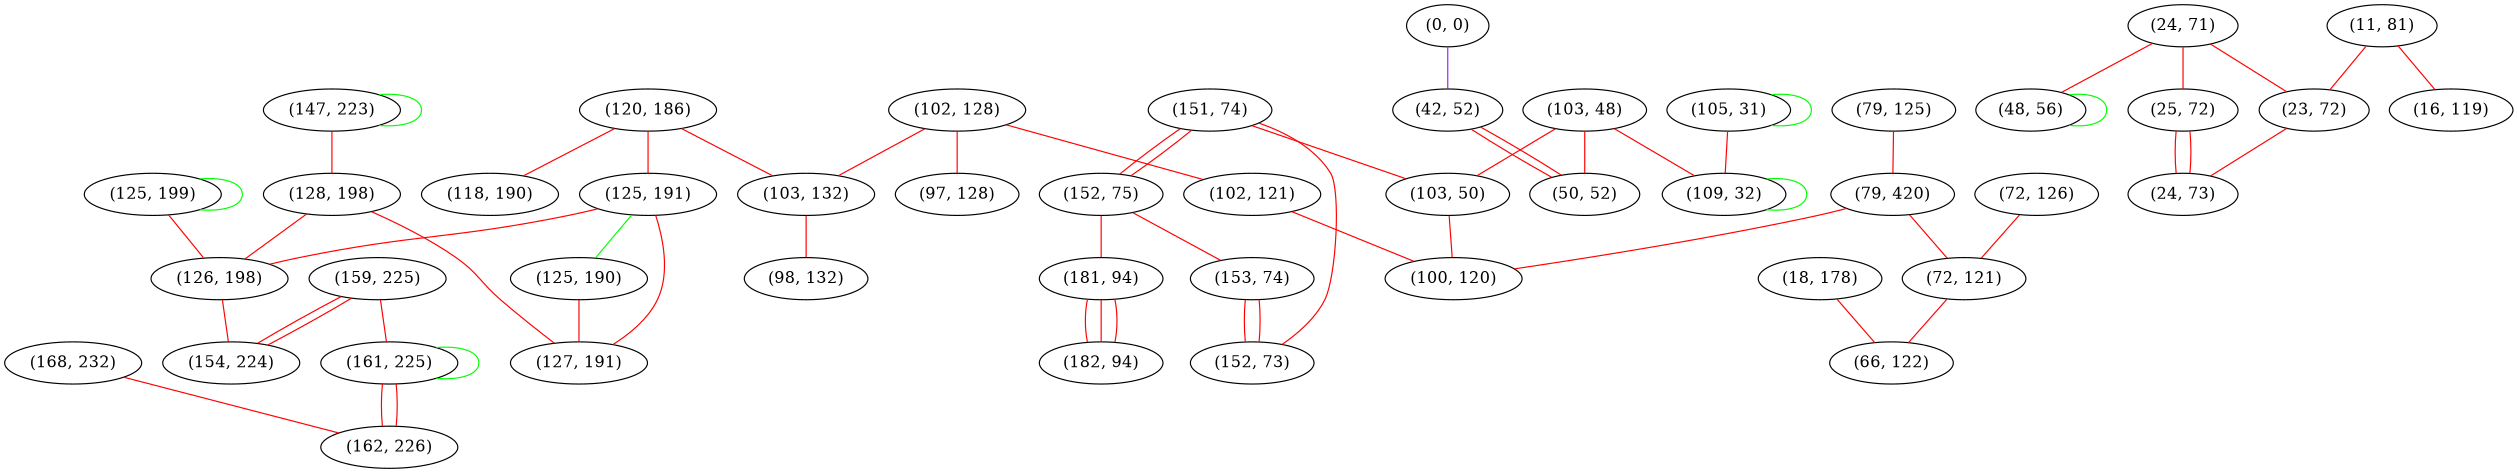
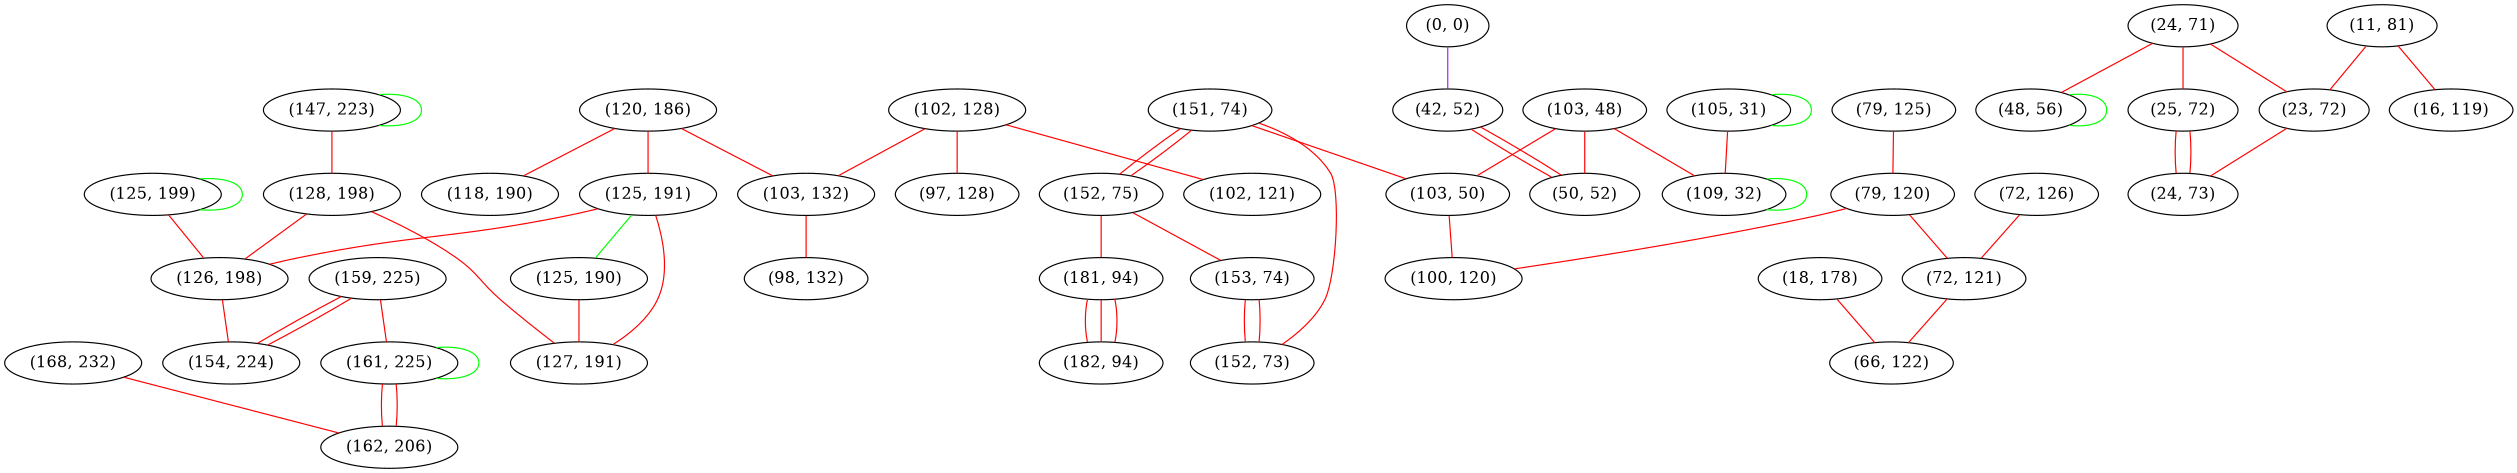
(1893, 194) -> (1893, 194)
(1353, 237) -> none
(389, 447) -> (389, 447)
